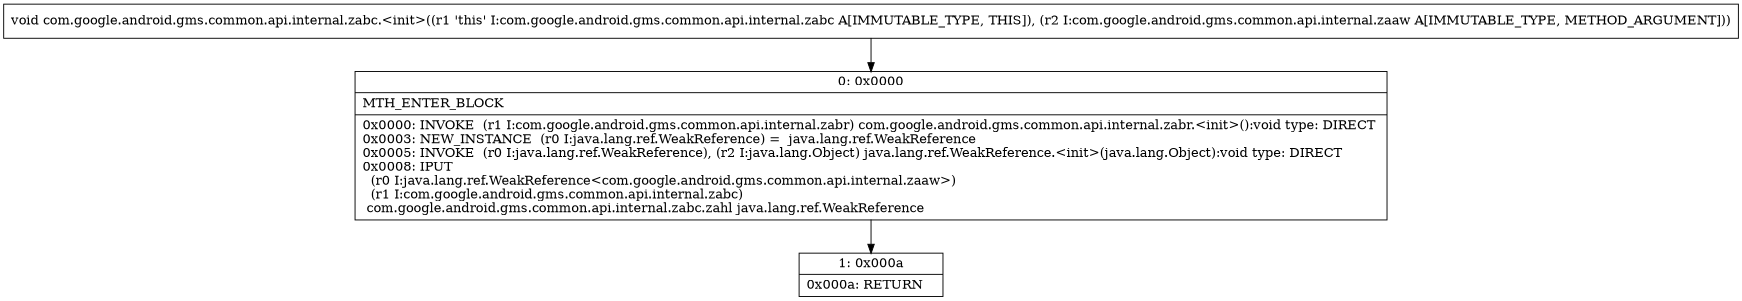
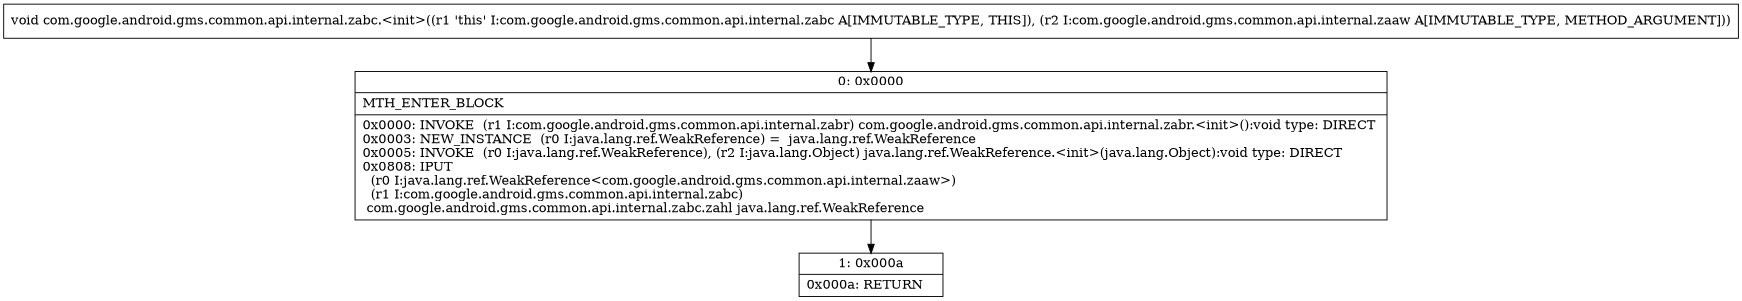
(412, 167) -> (412, 167)
